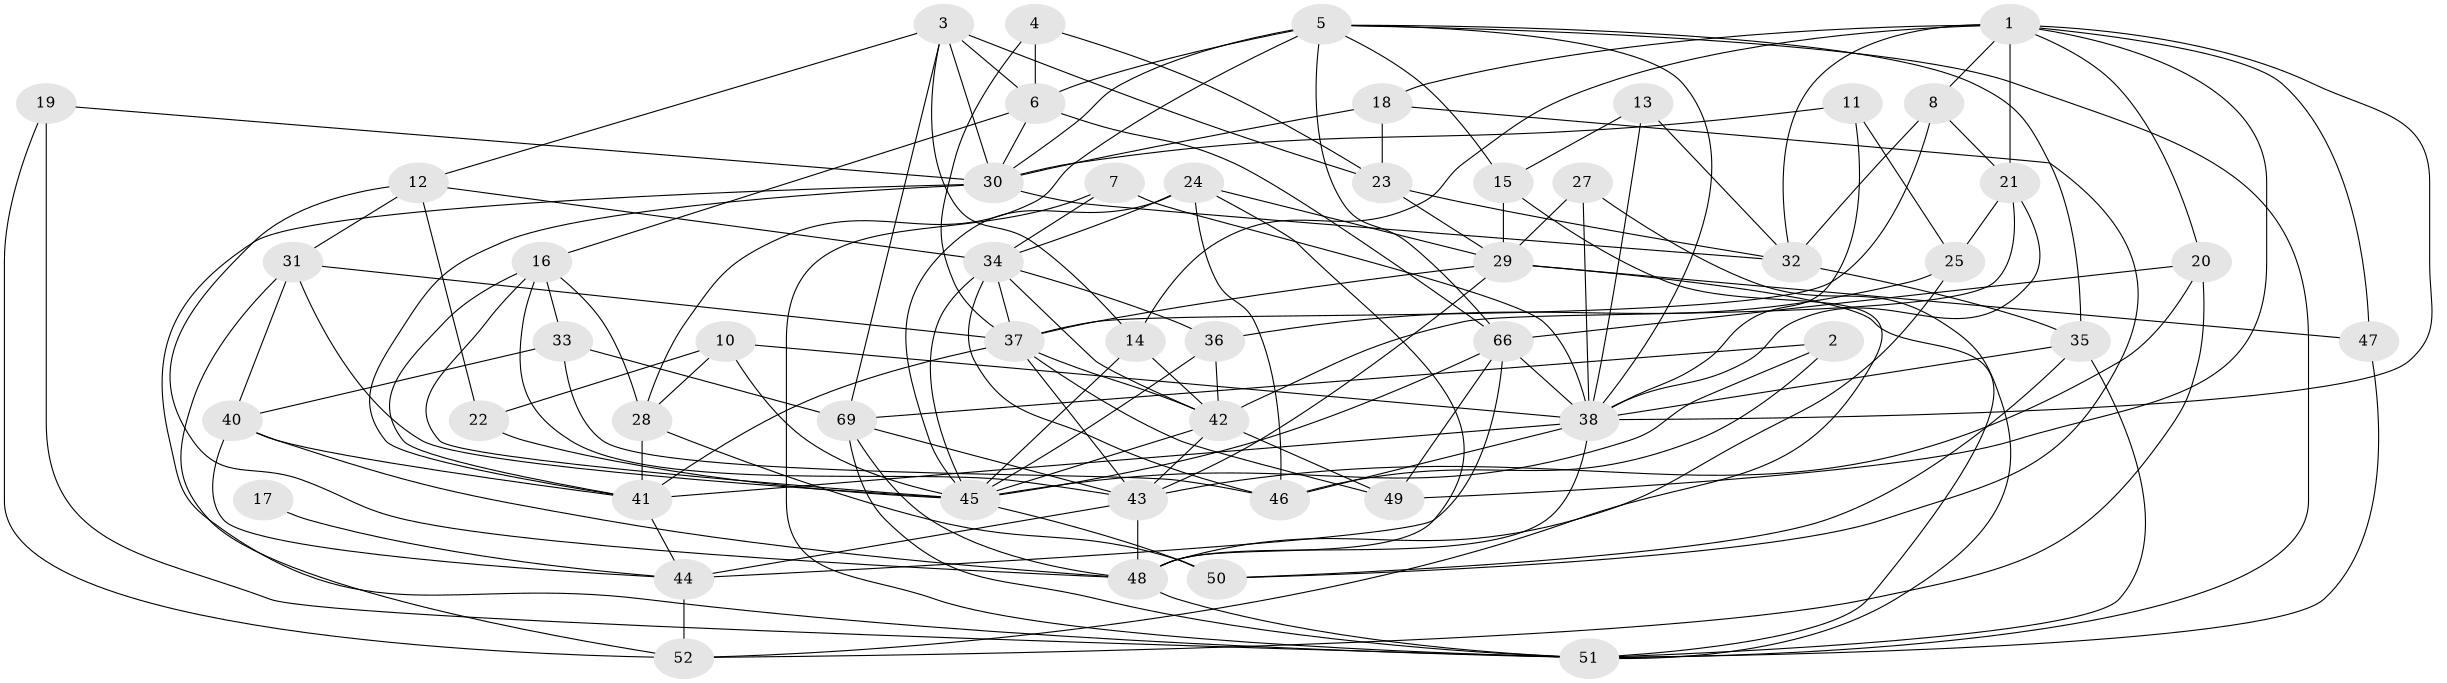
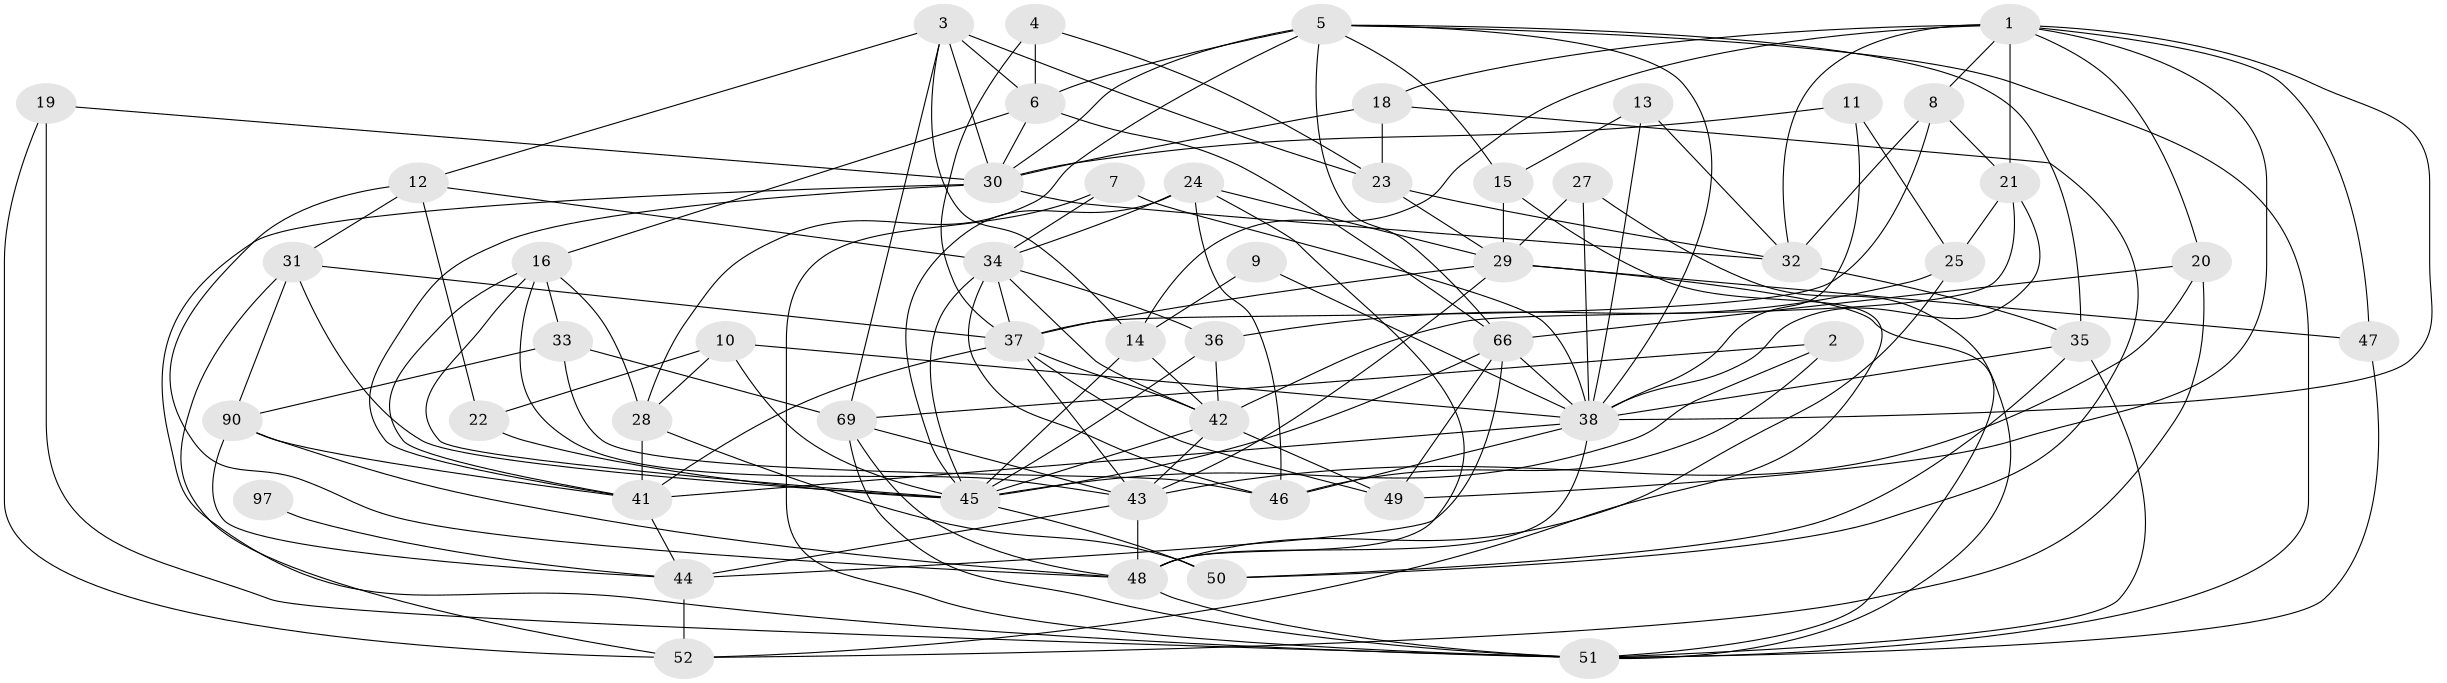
none -> (1257, 262)
(232, 421) -> (232, 421)
(263, 500) -> (263, 500)
